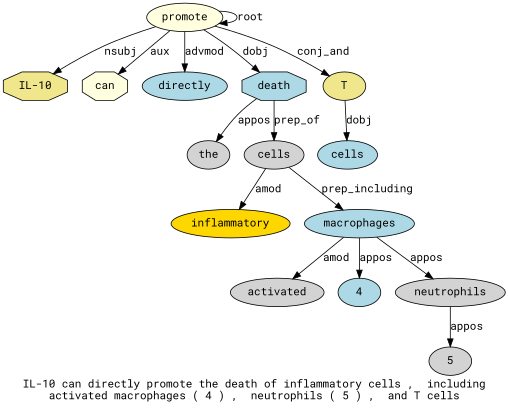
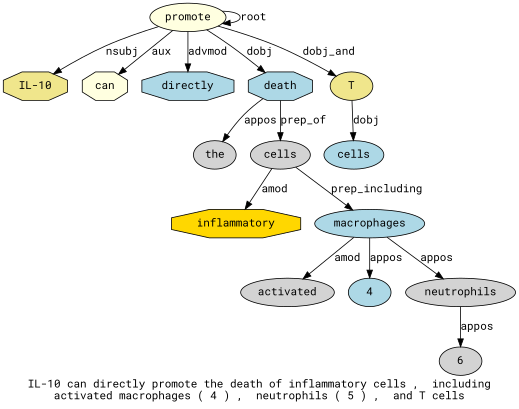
(323, 52) -> (329, 52)
(185, 86) -> (188, 86)
(231, 224) -> (236, 224)
(450, 361) -> (461, 361)
